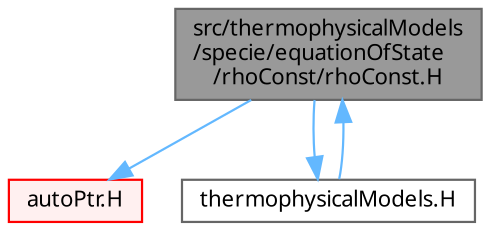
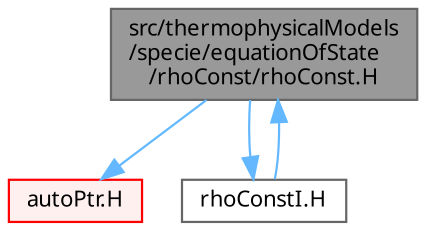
(328, 201) -> (264, 201)
